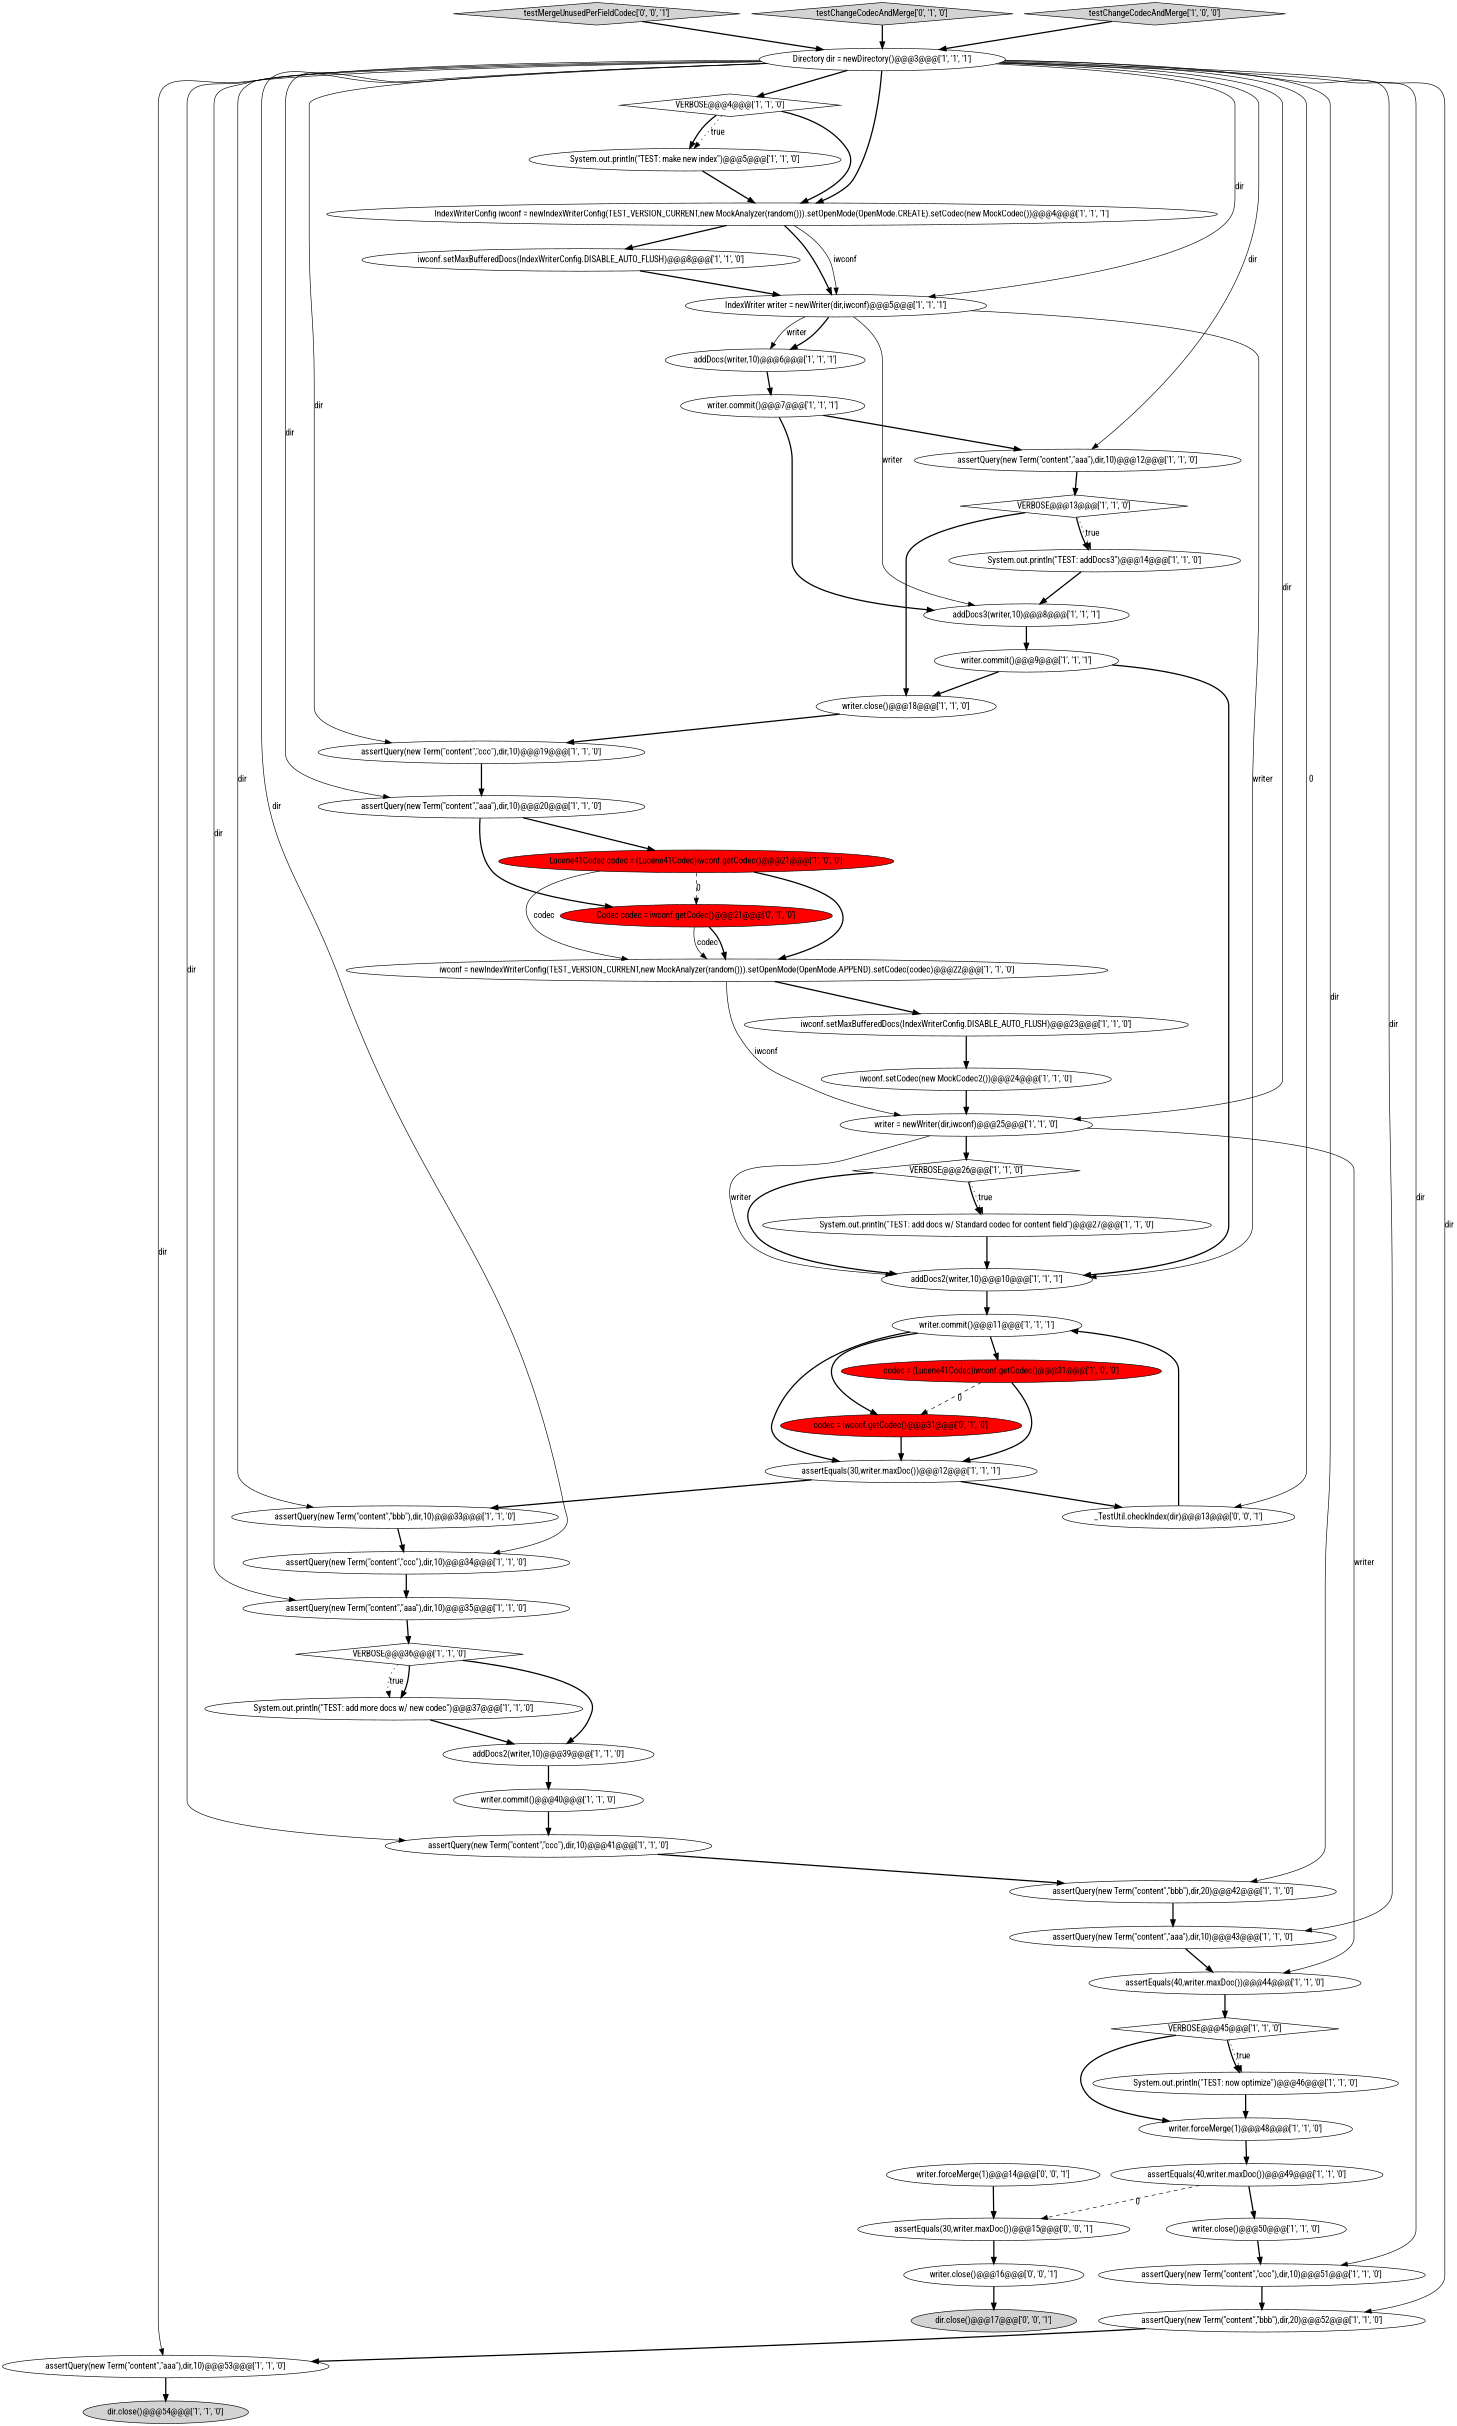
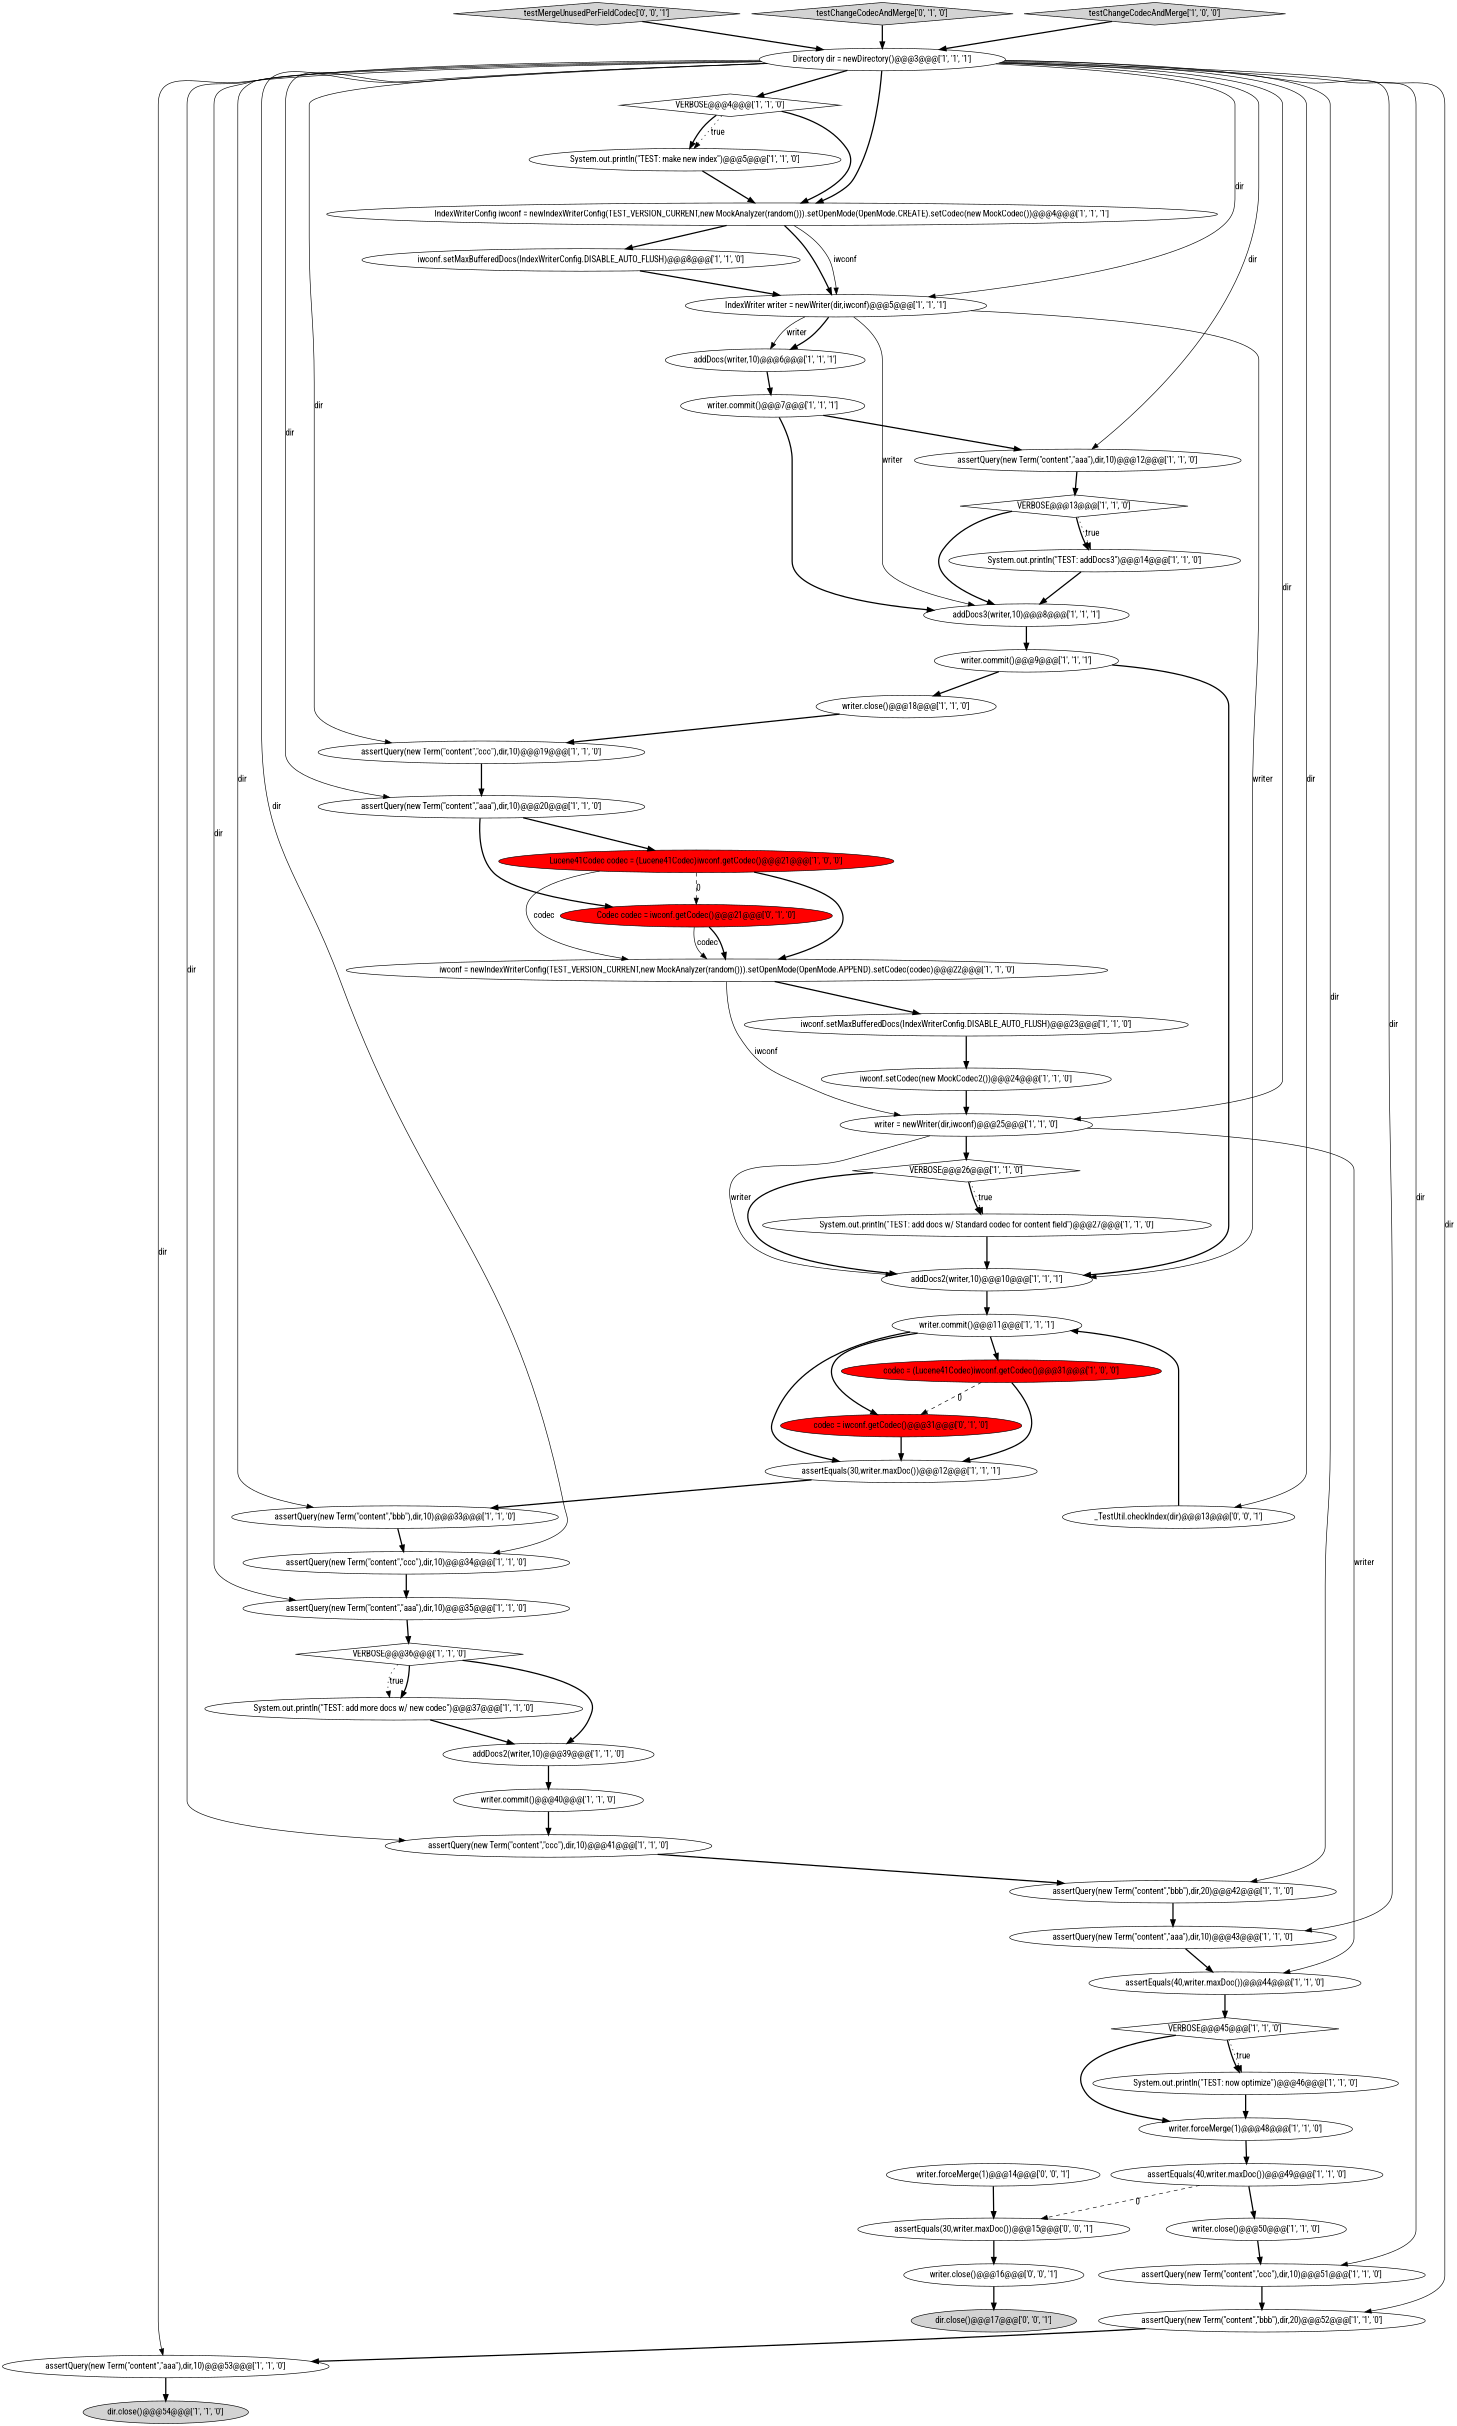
(907, 558) -> (943, 549)
(1311, 780) -> (1311, 780)
(1038, 1494) -> none
